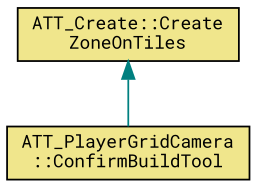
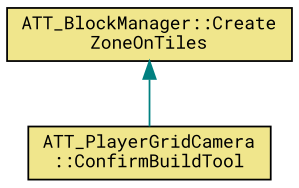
(128, 35) -> (150, 35)
